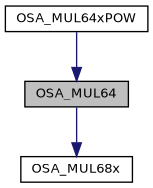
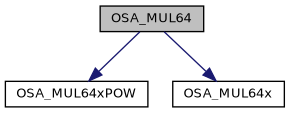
(77, 50) -> (119, 52)
(77, 169) -> (229, 94)
